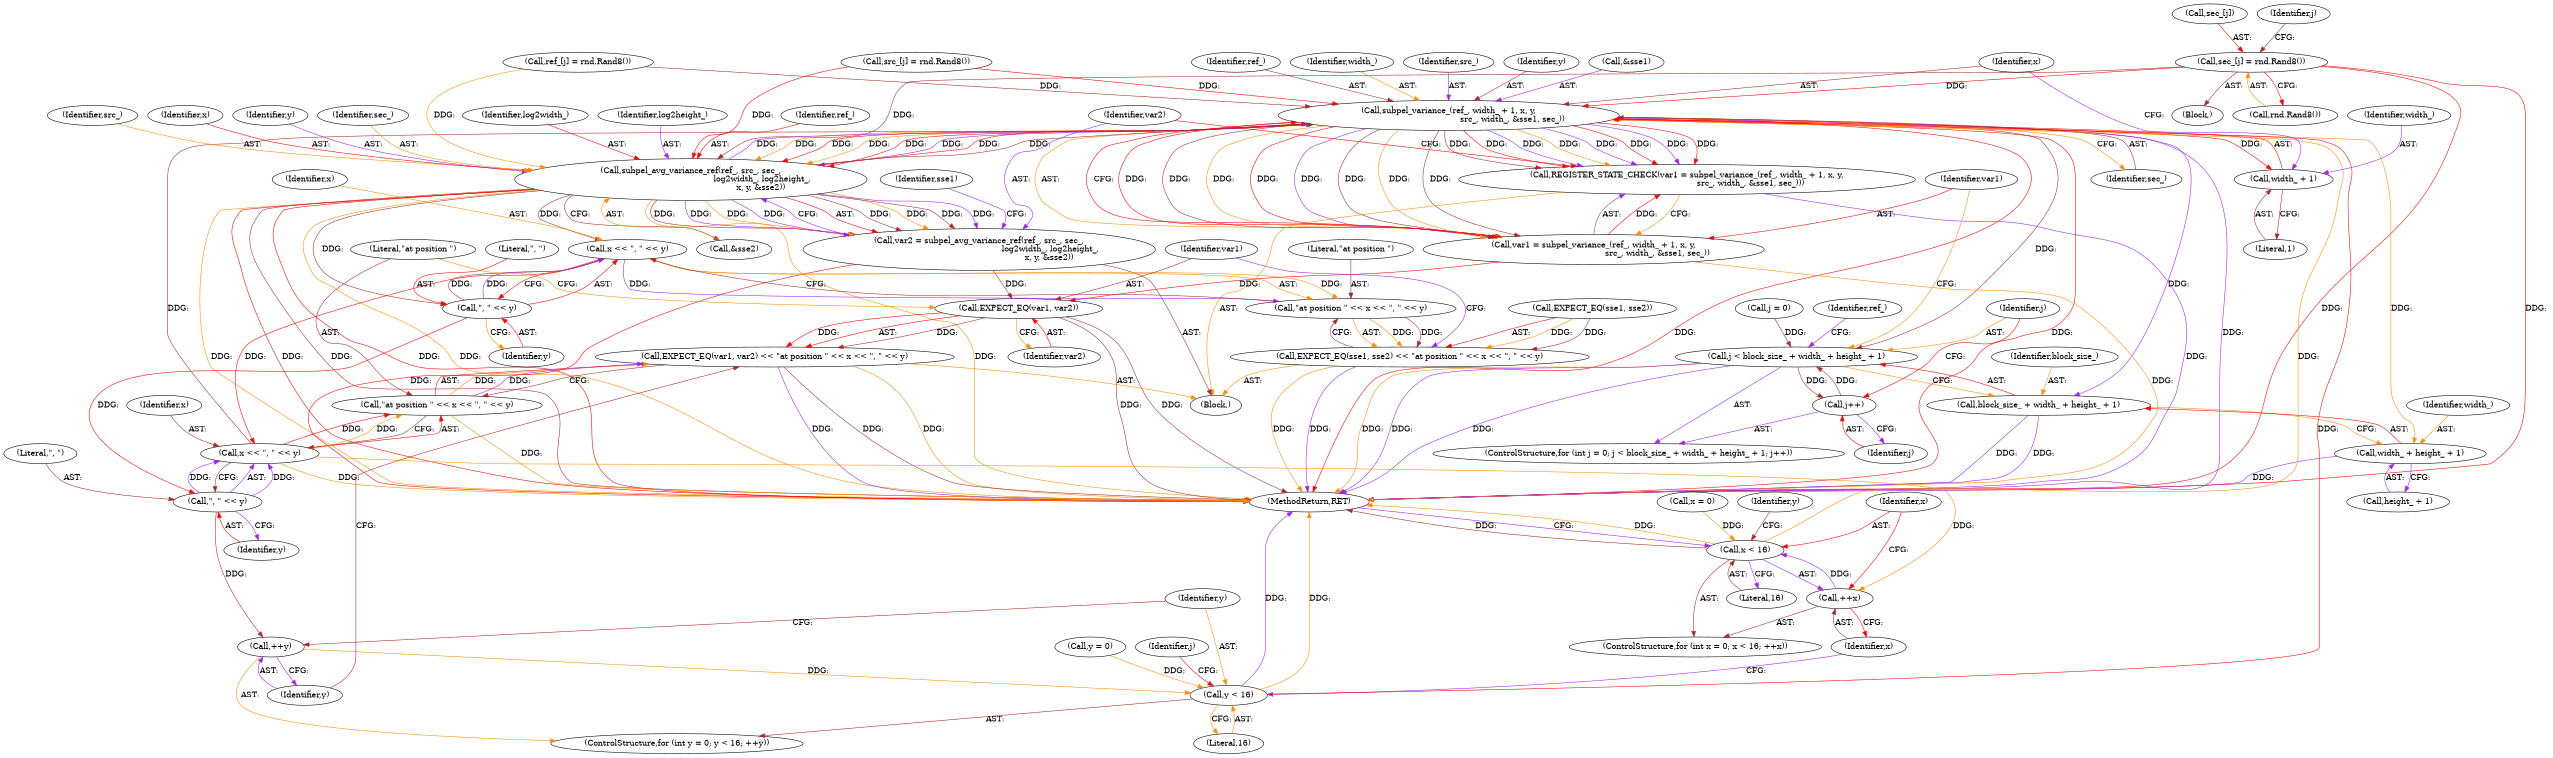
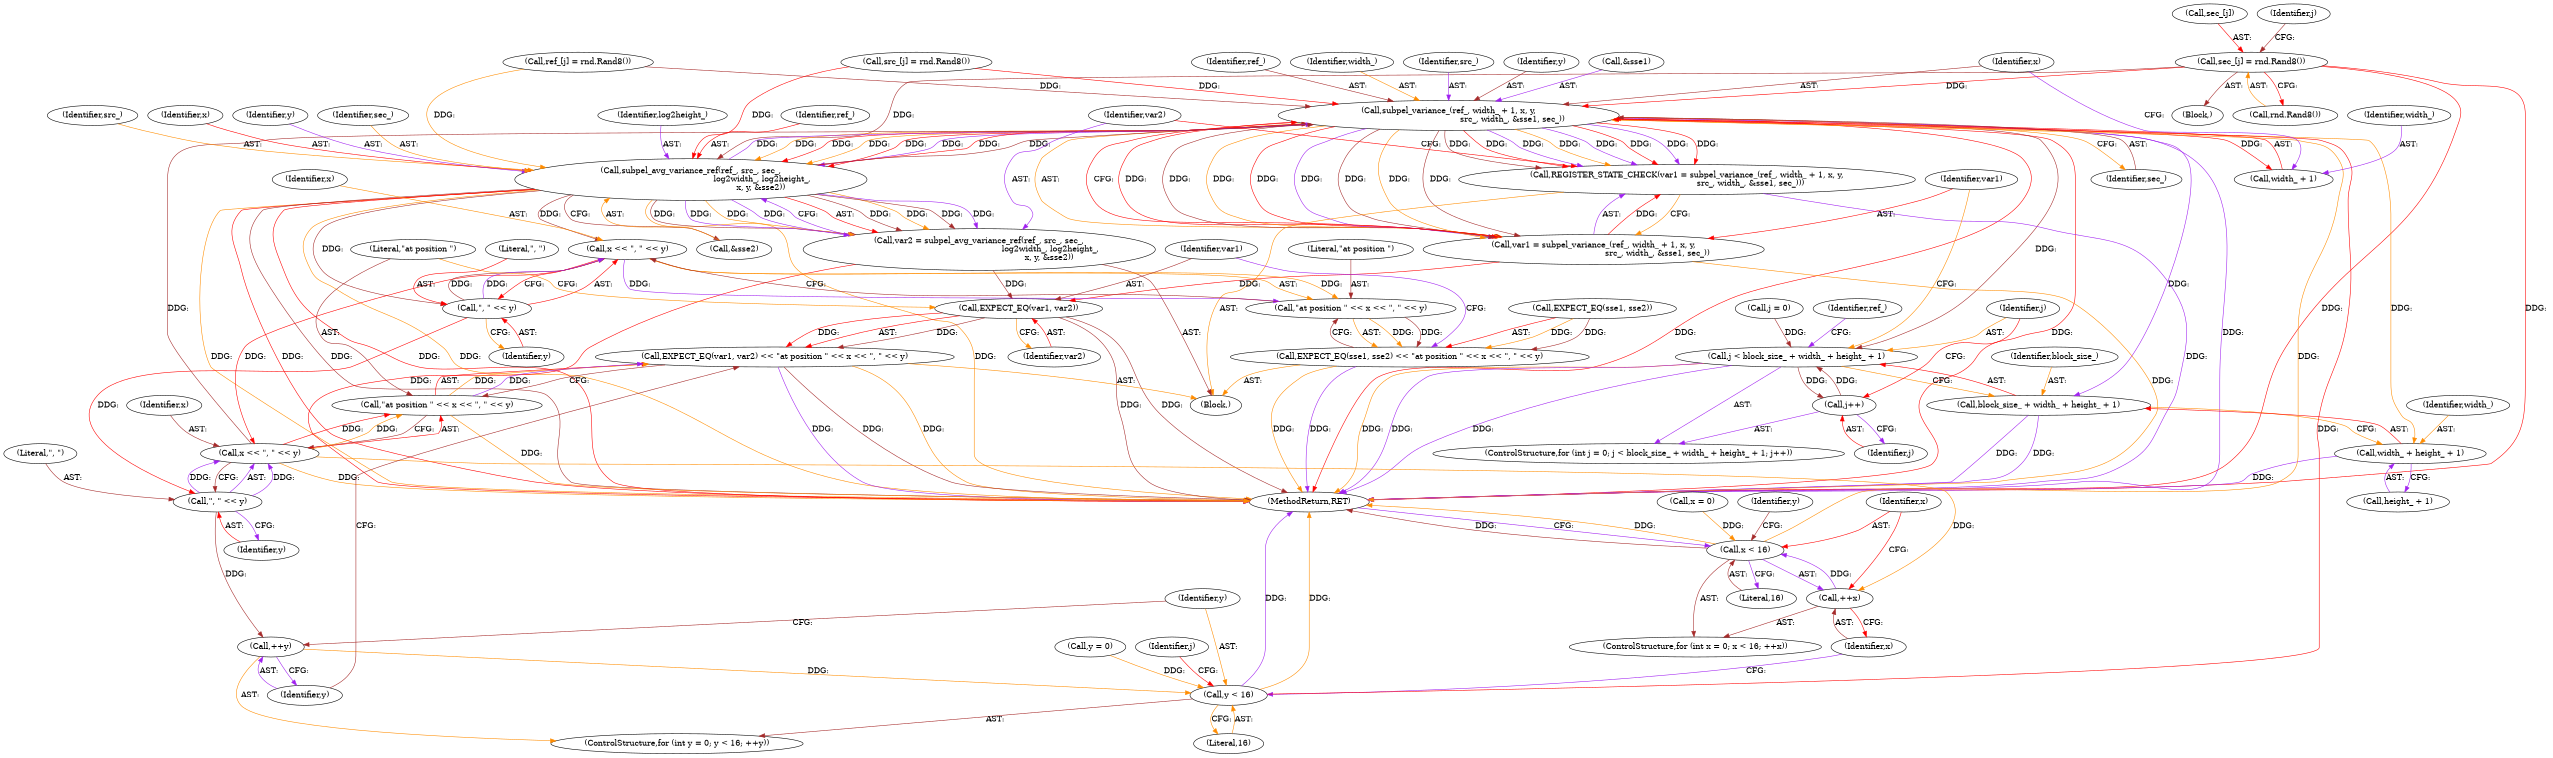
(525, 115) -> none
(926, 180) -> none
(2275, 250) -> none
